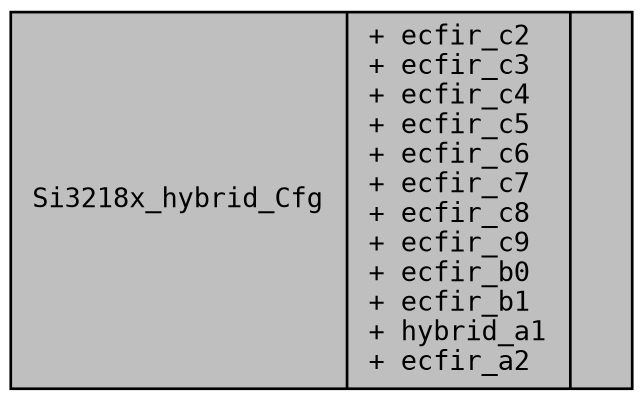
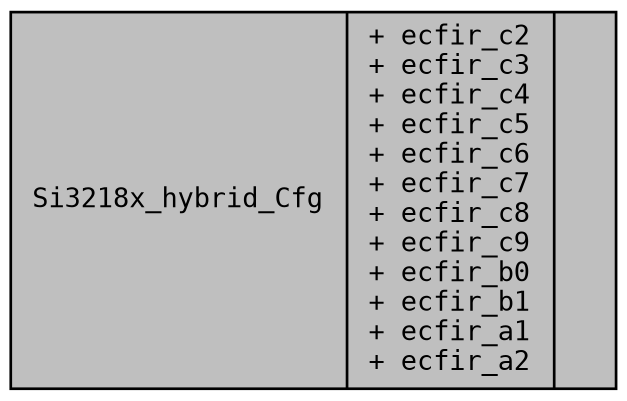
(459, 332) -> (451, 332)
